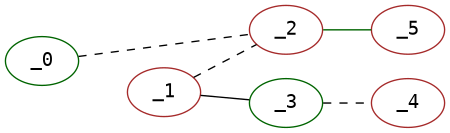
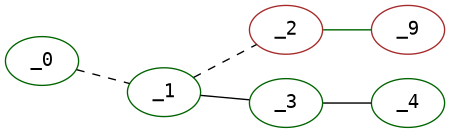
(408, 30) -> (408, 30)
(164, 45) -> (103, 77)
(164, 92) -> (164, 92)
(347, 103) -> (347, 103)
(408, 103) -> (408, 103)
